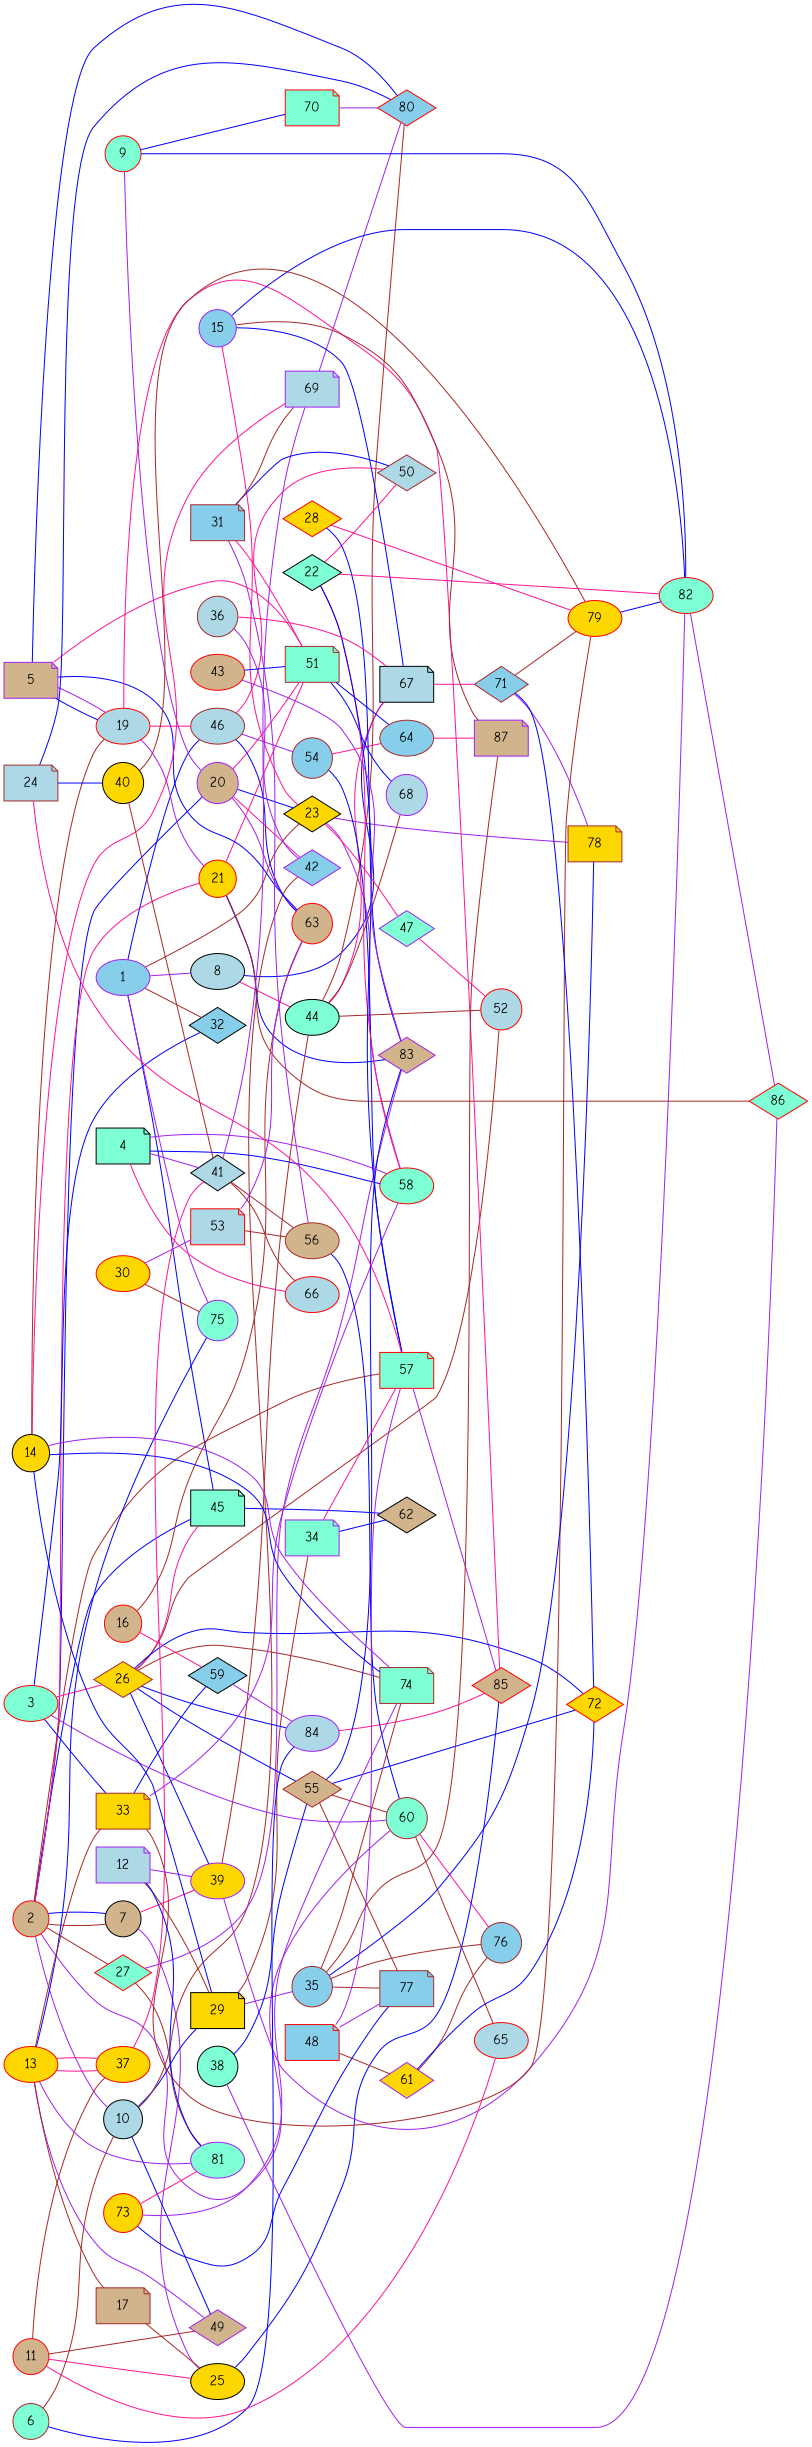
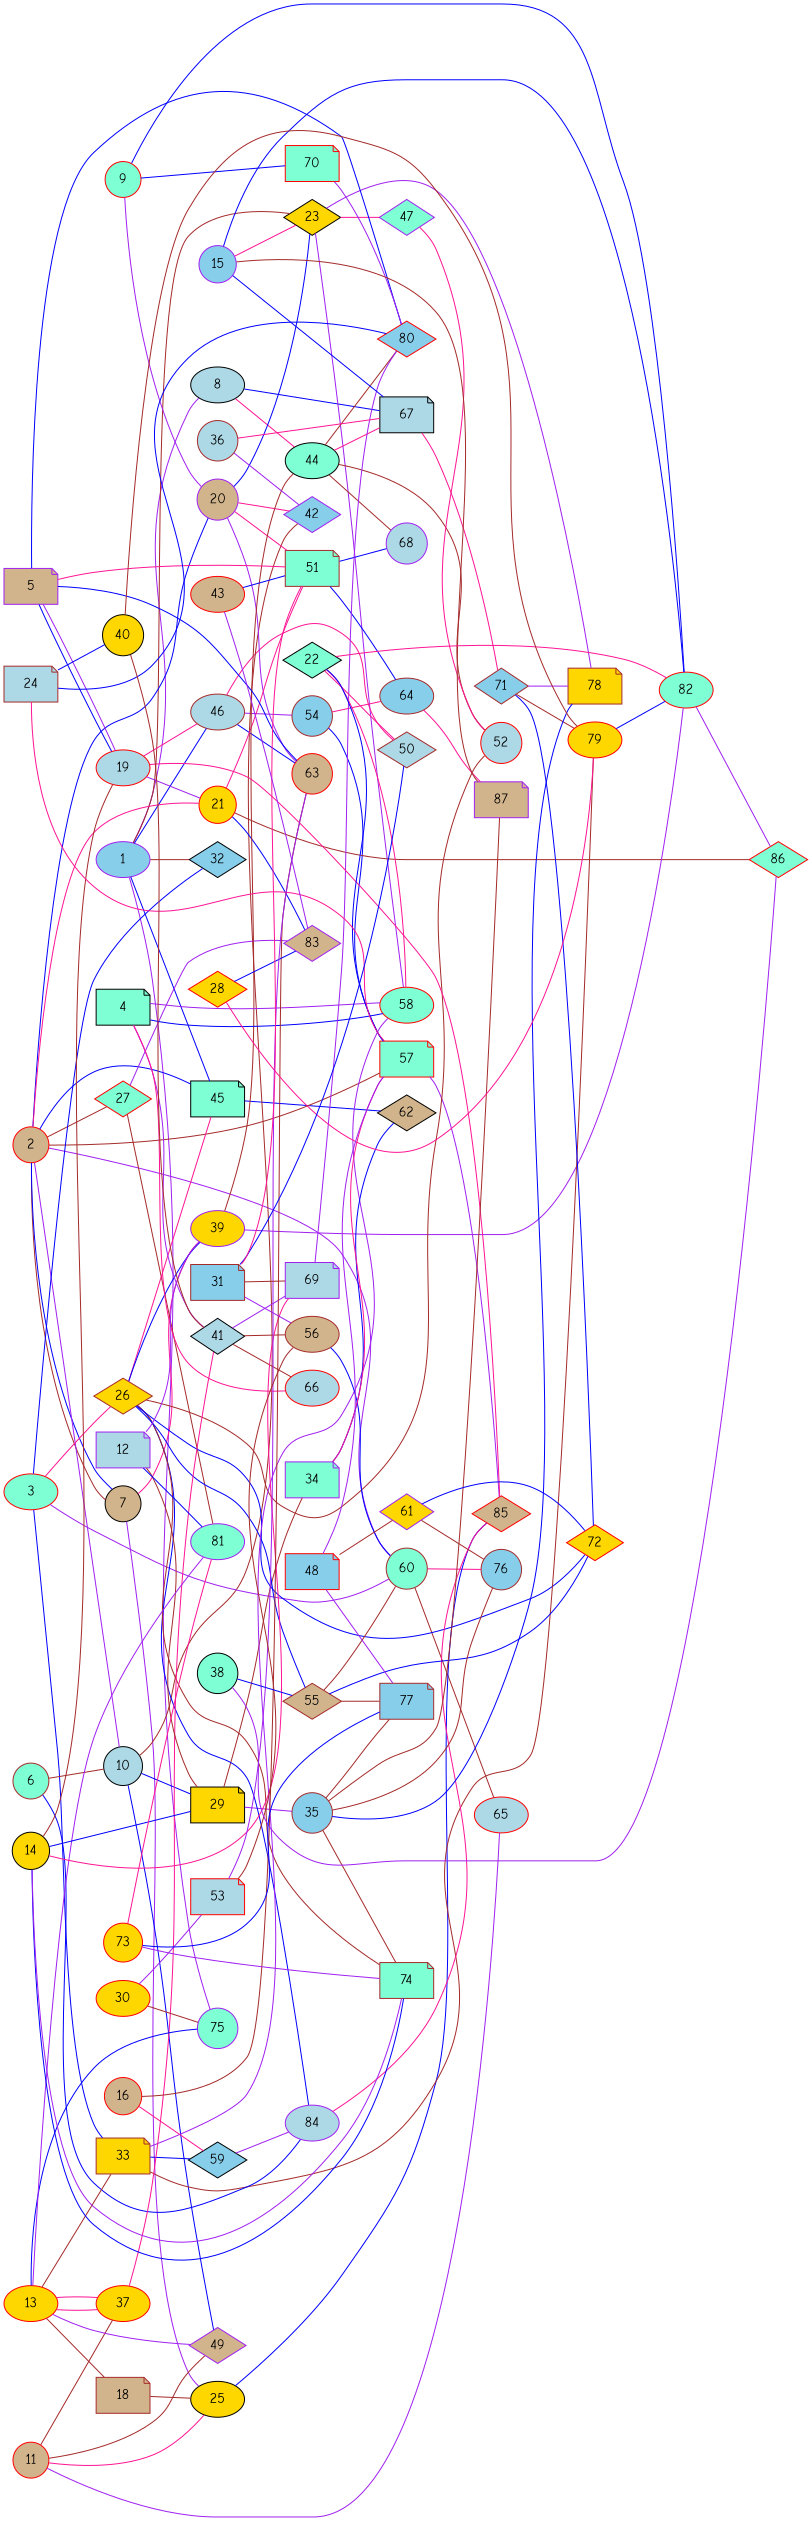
(371, 1355) -> none
(123, 2306) -> (123, 2395)
(340, 2342) -> (434, 2333)
